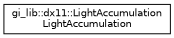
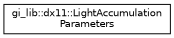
(87, 19) -> (87, 19)
